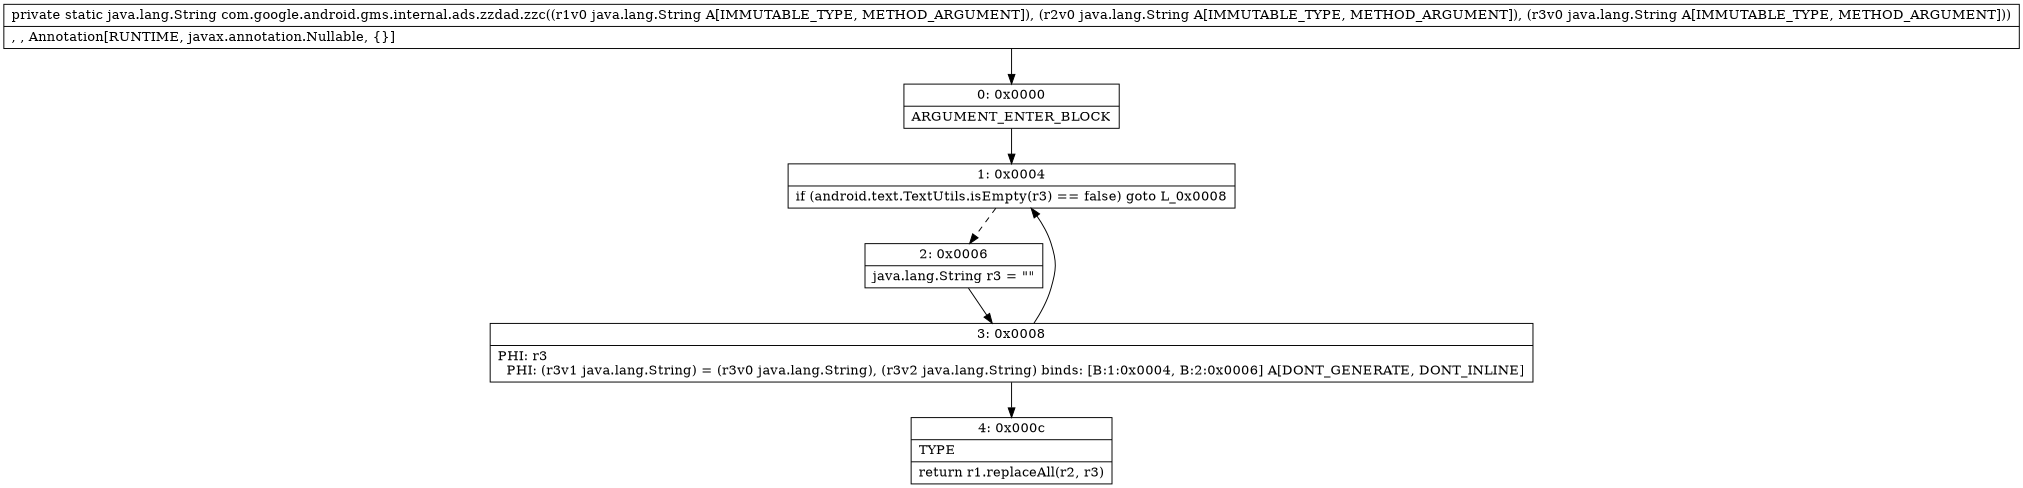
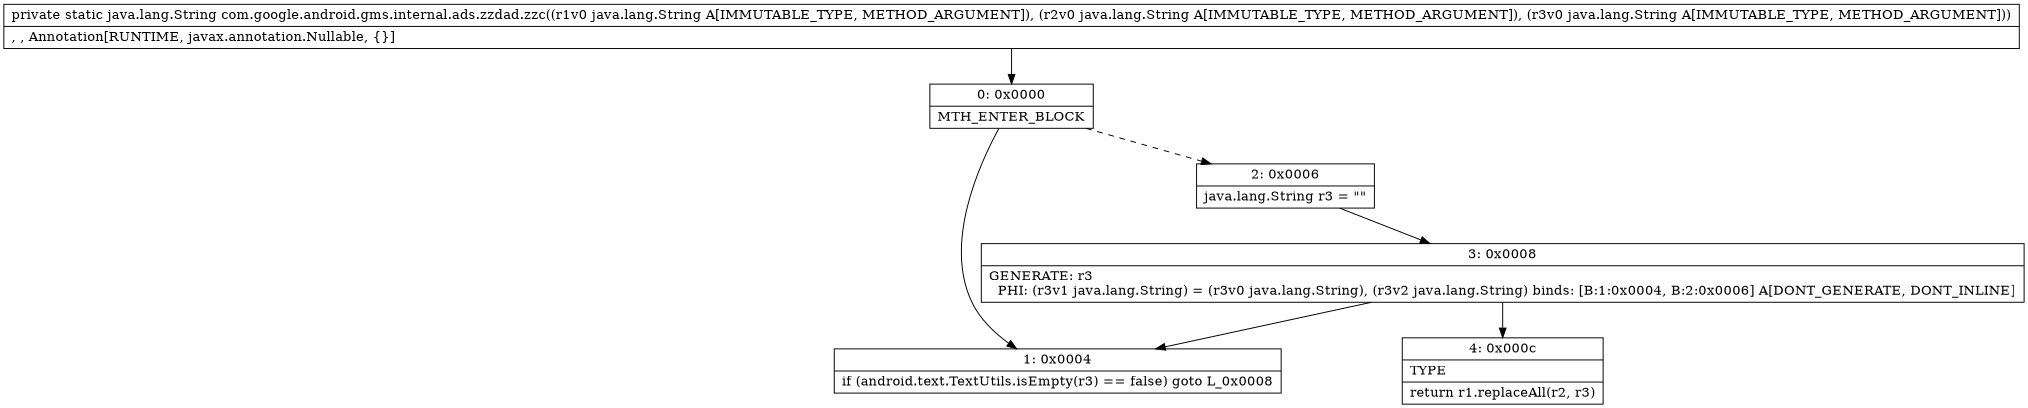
(1012, 117) -> (1012, 117)
(986, 222) -> (1144, 145)
(525, 356) -> (1043, 276)
